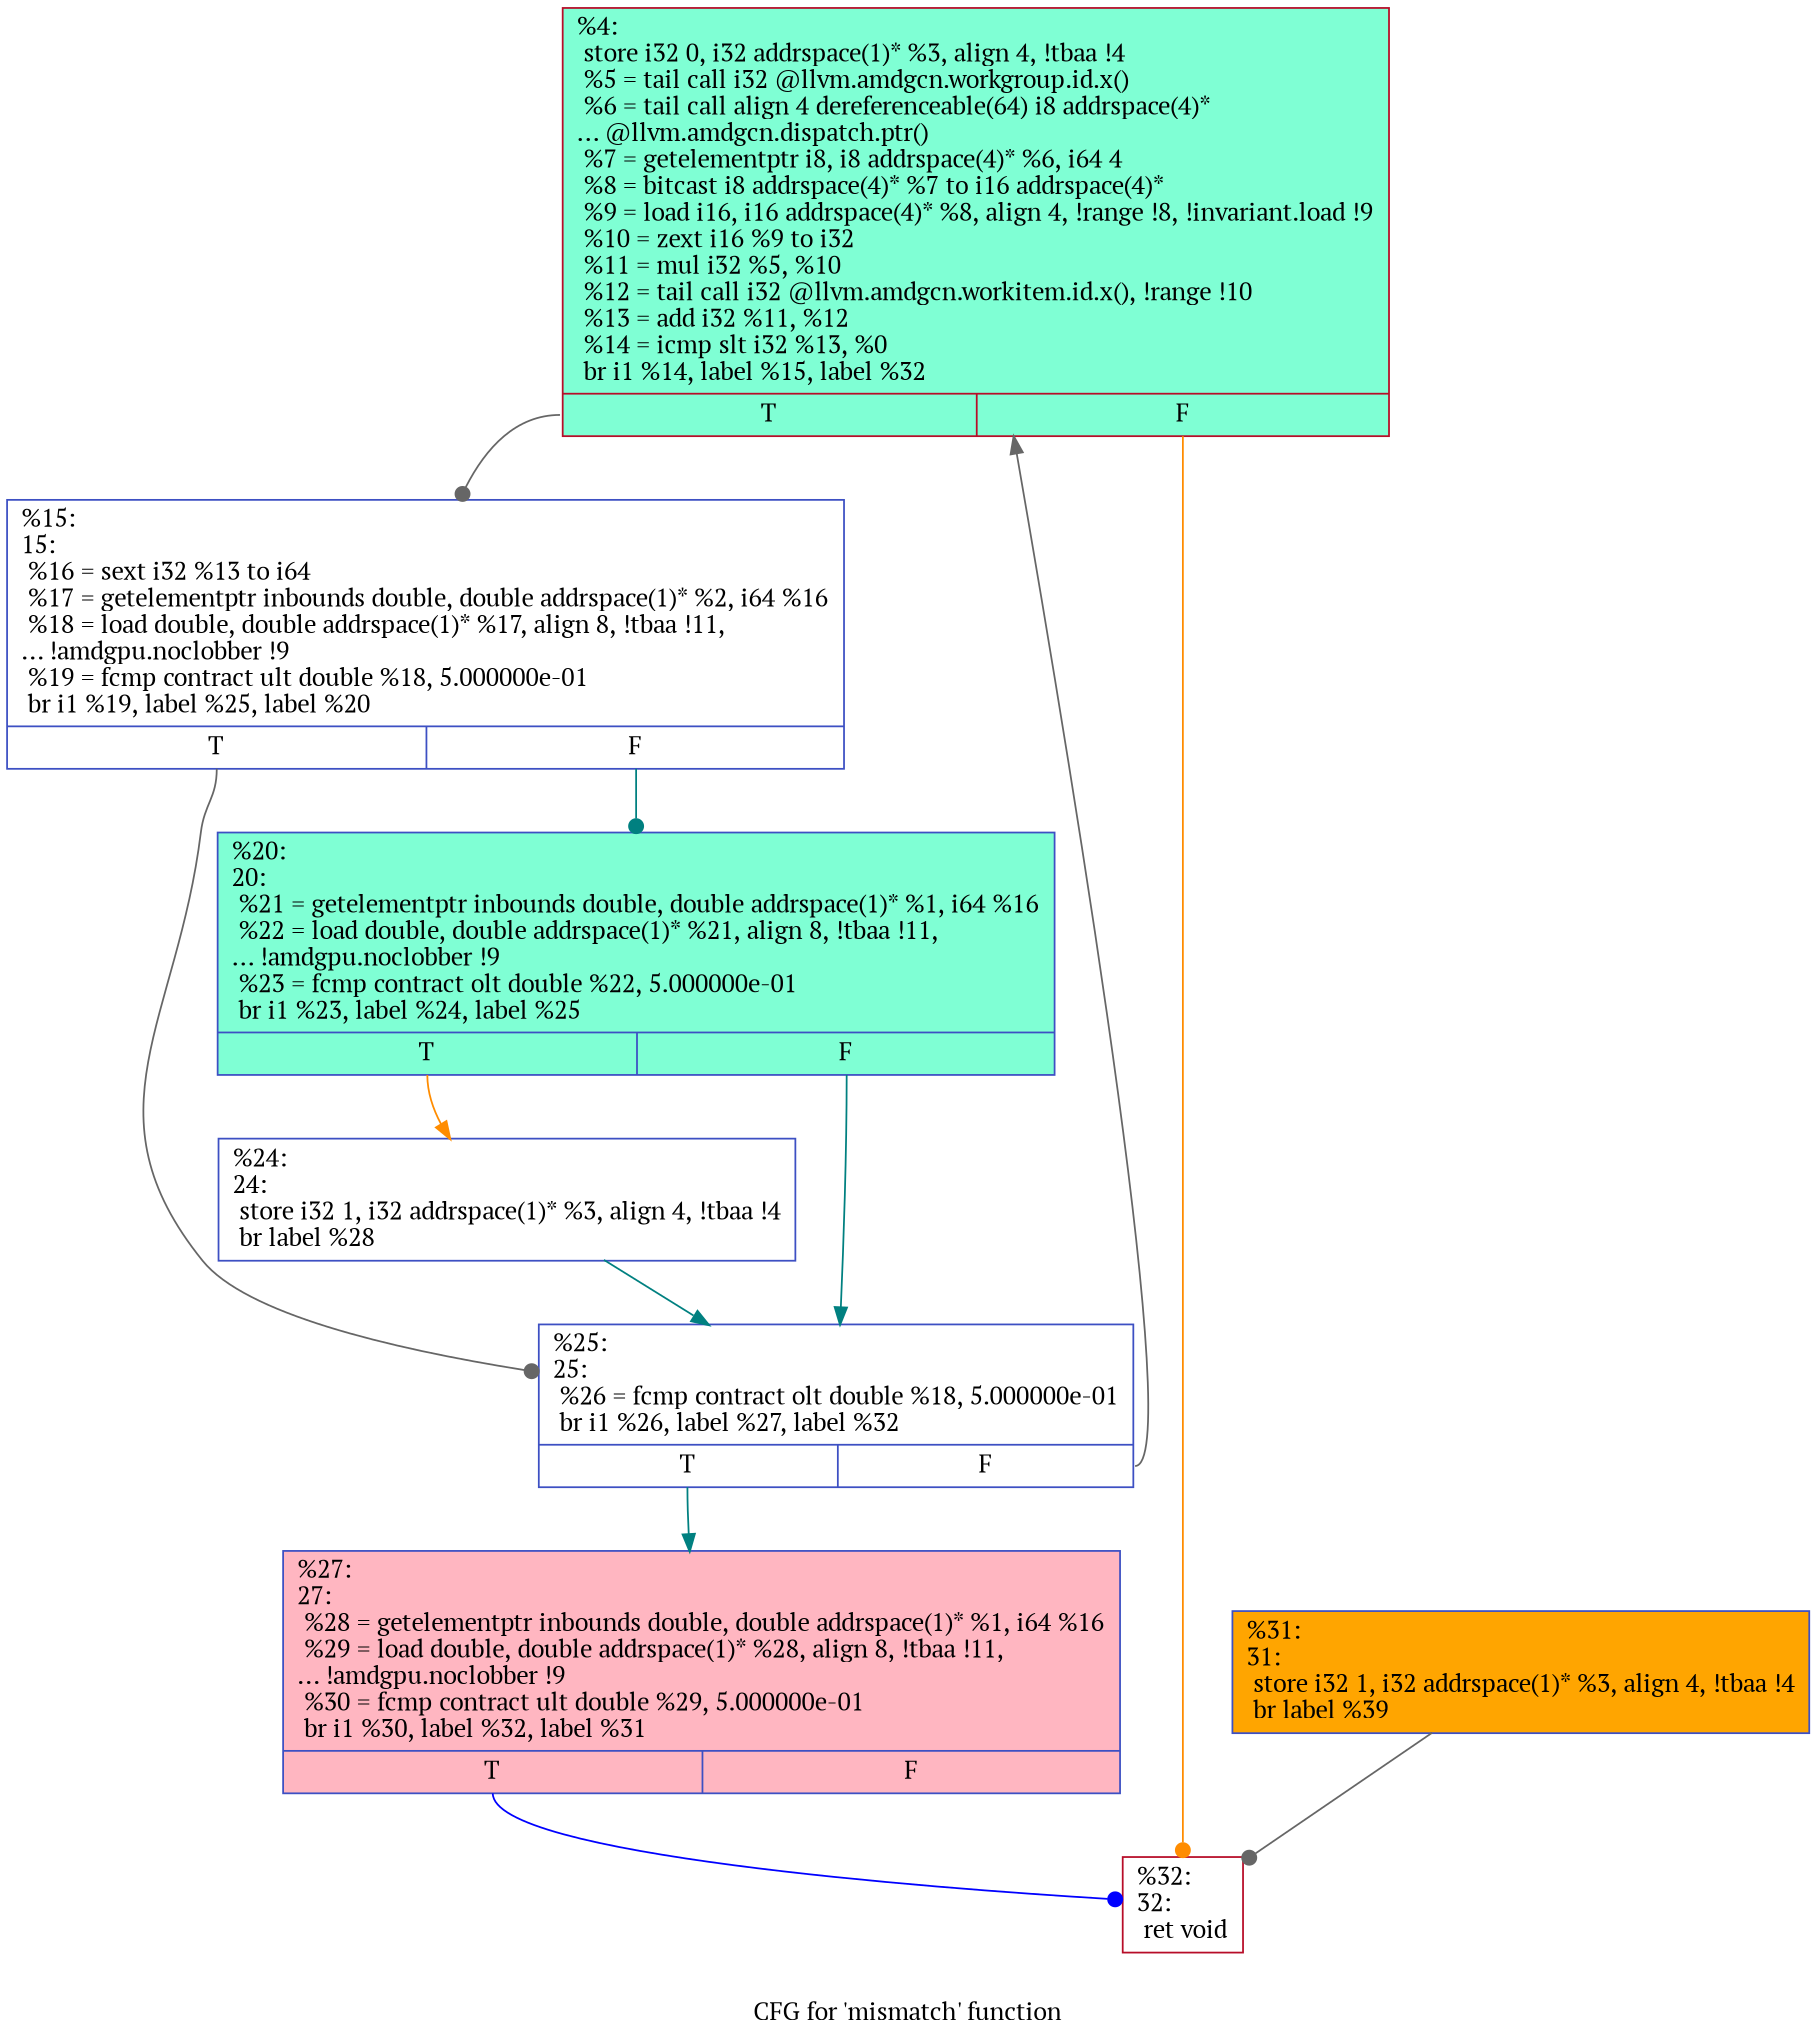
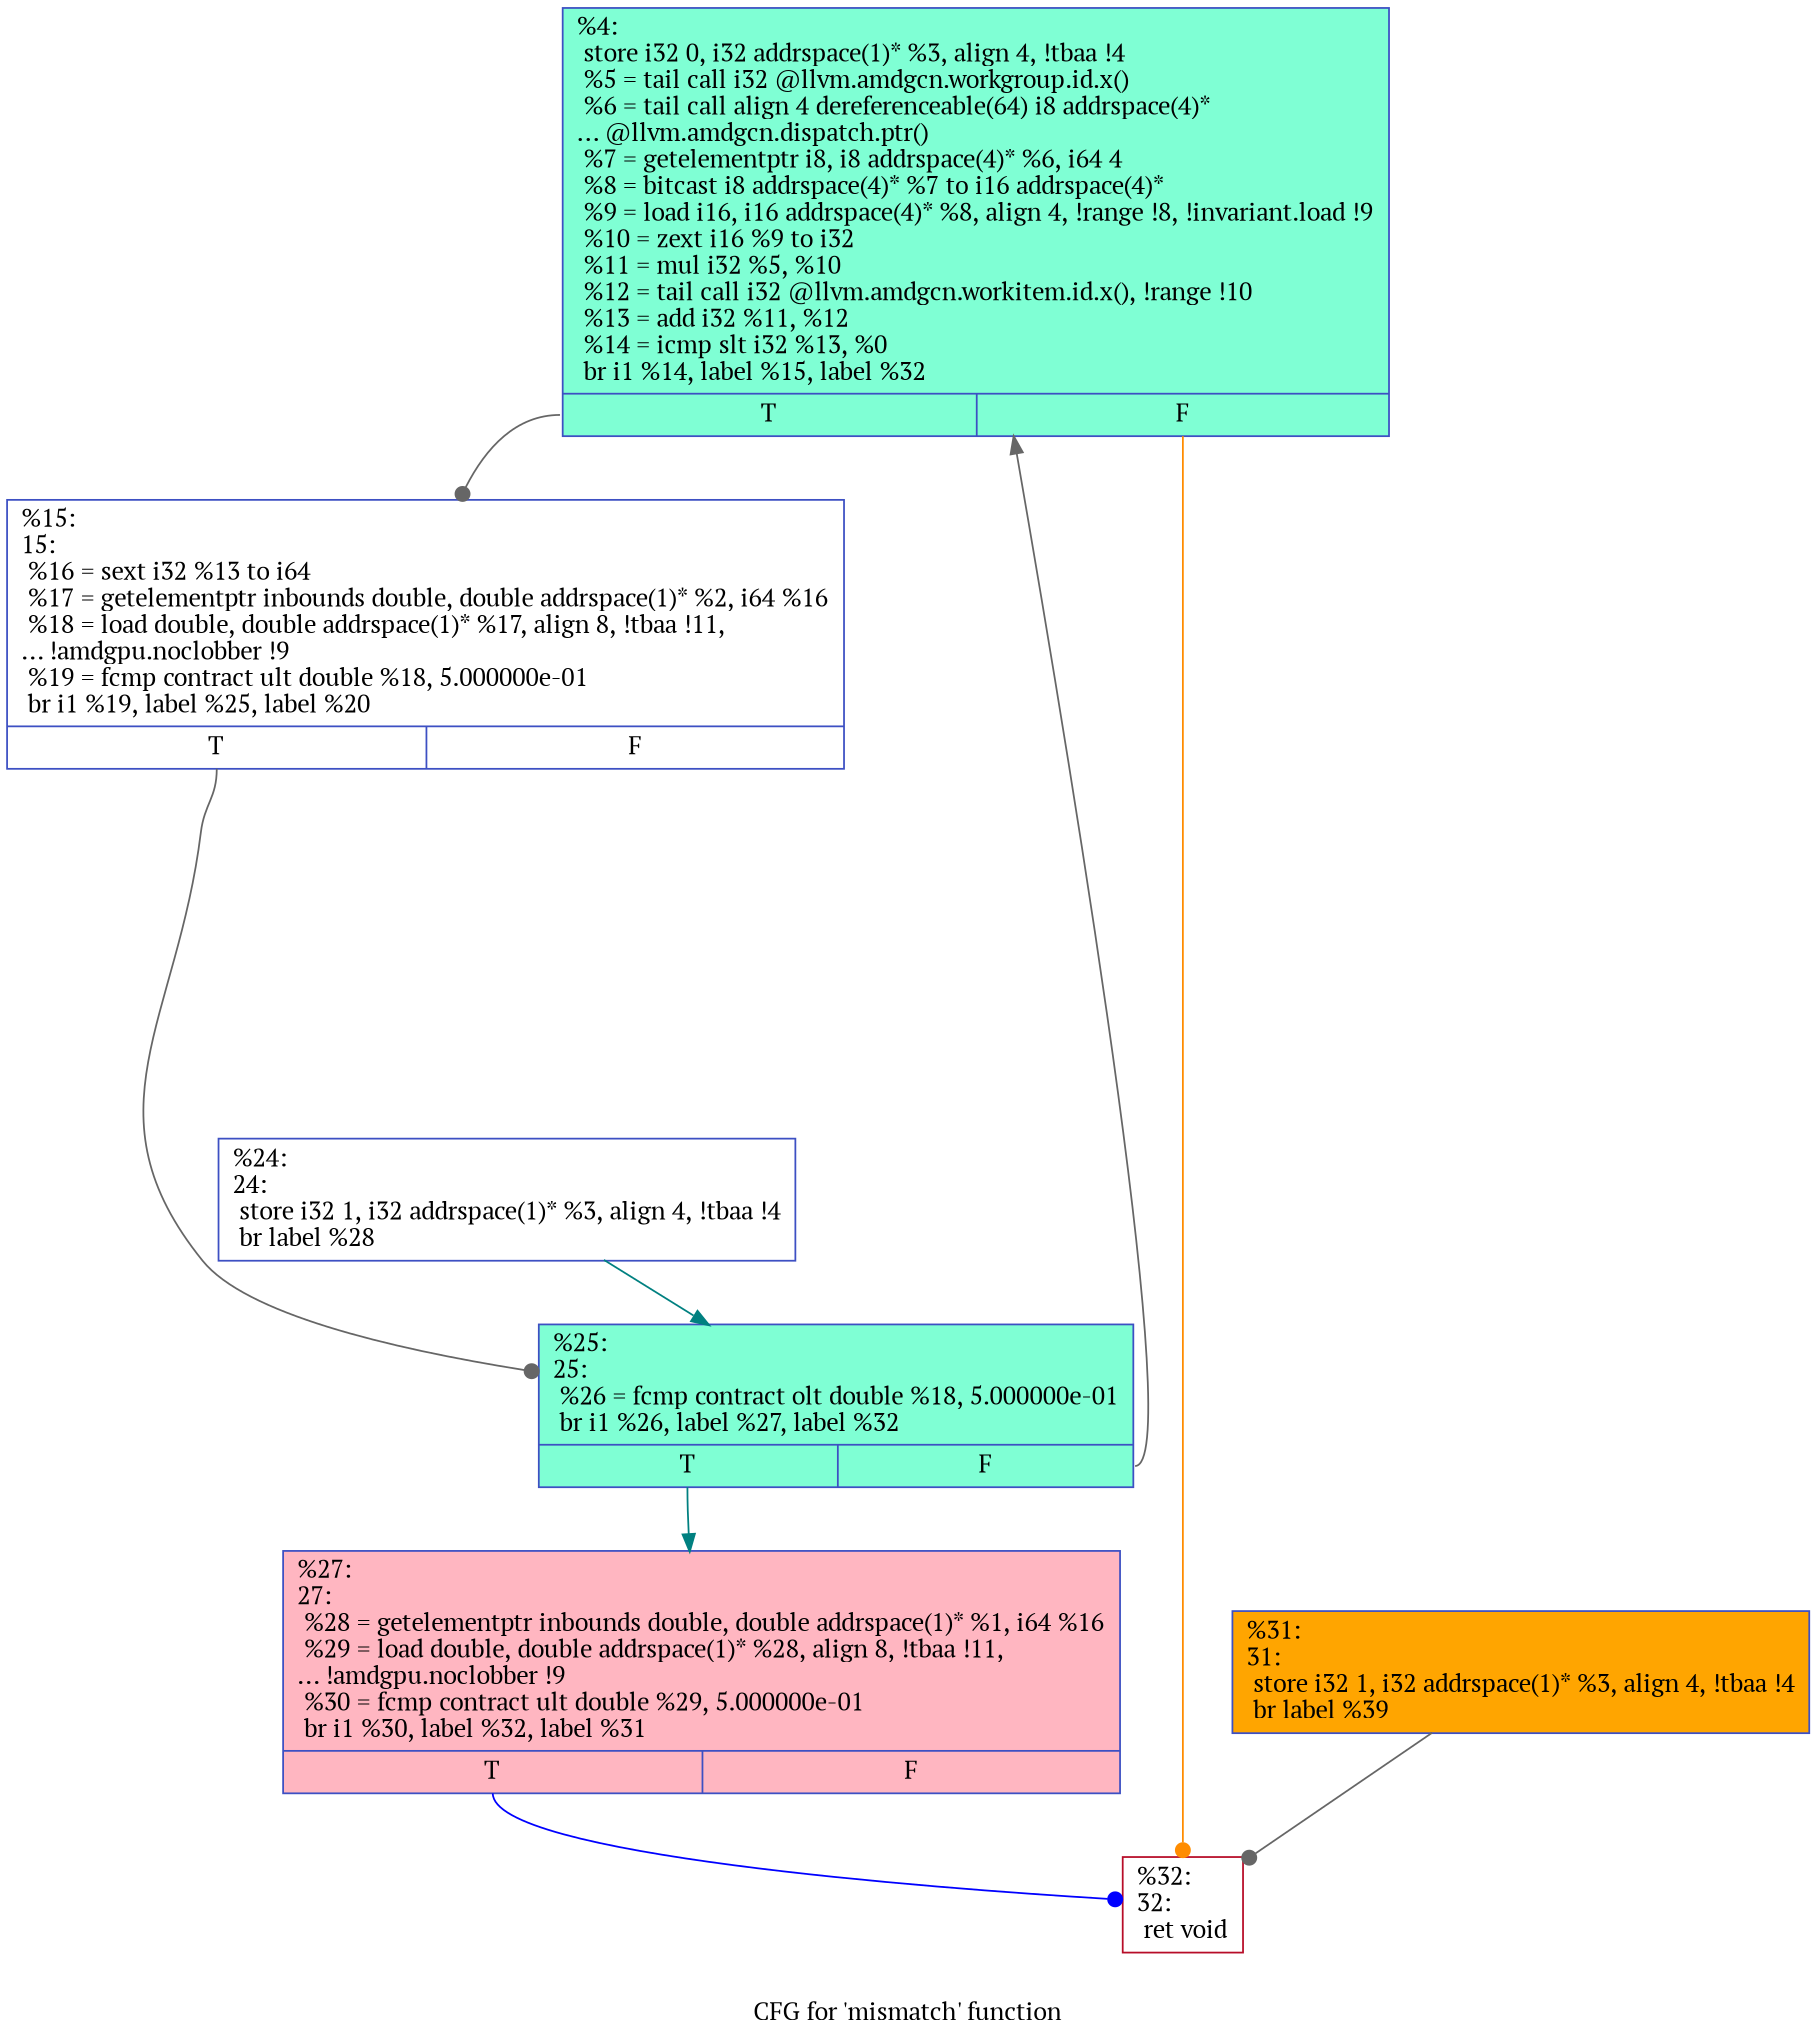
(976, 222) -> (976, 222)
(636, 954) -> none
(836, 1406) -> (836, 1406)
